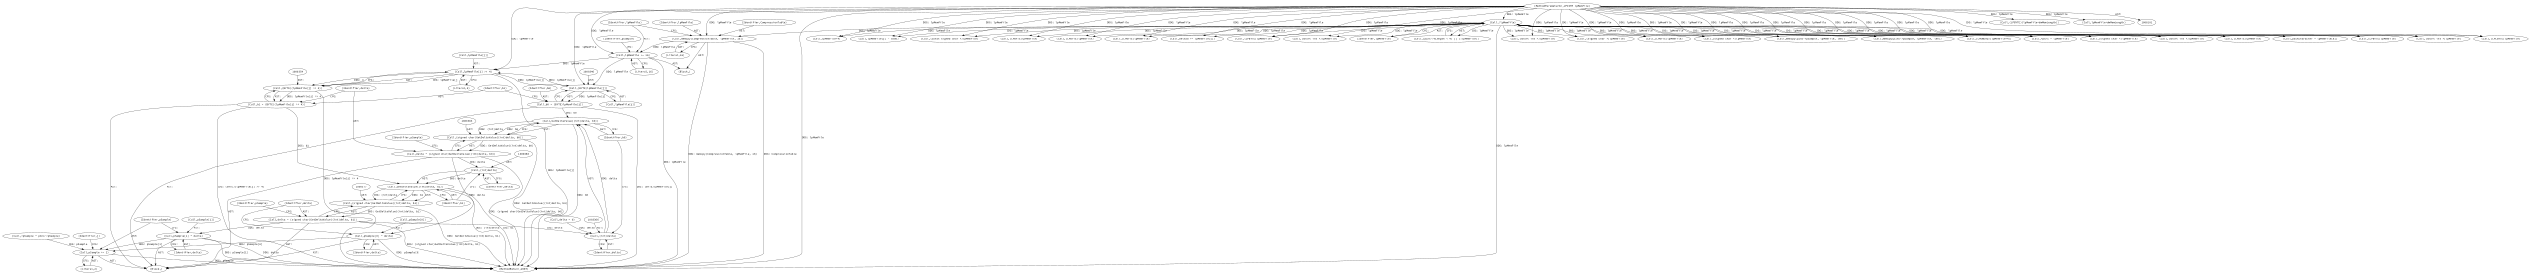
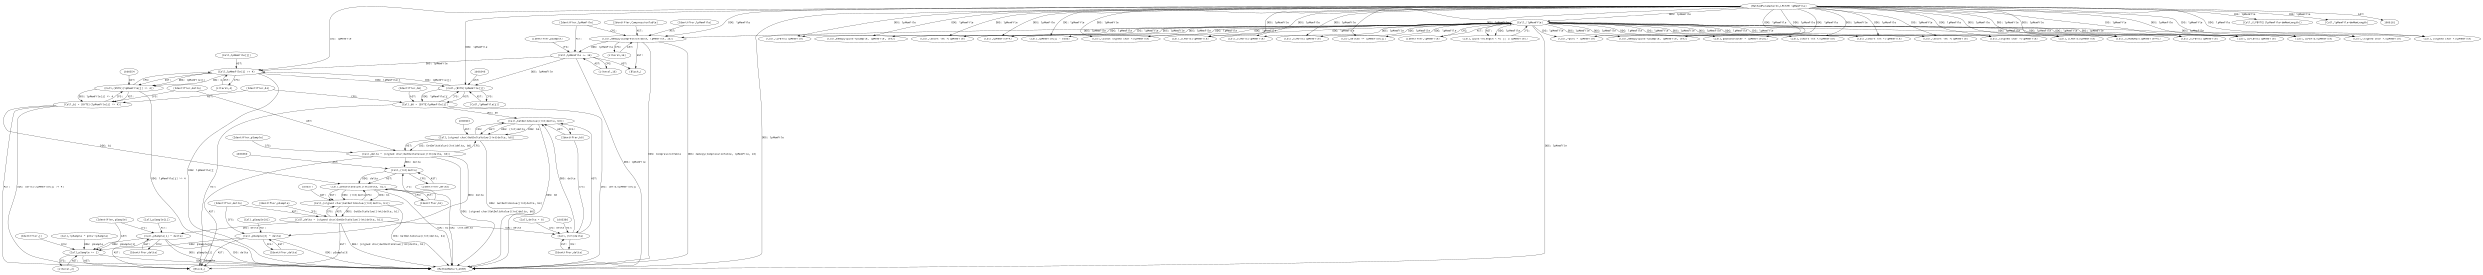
(842, 10) -> none
